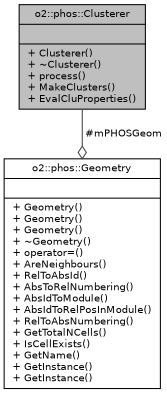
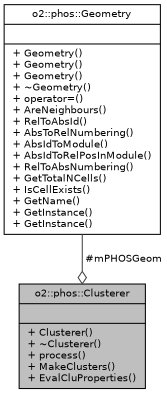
(82, 128) -> (82, 253)
